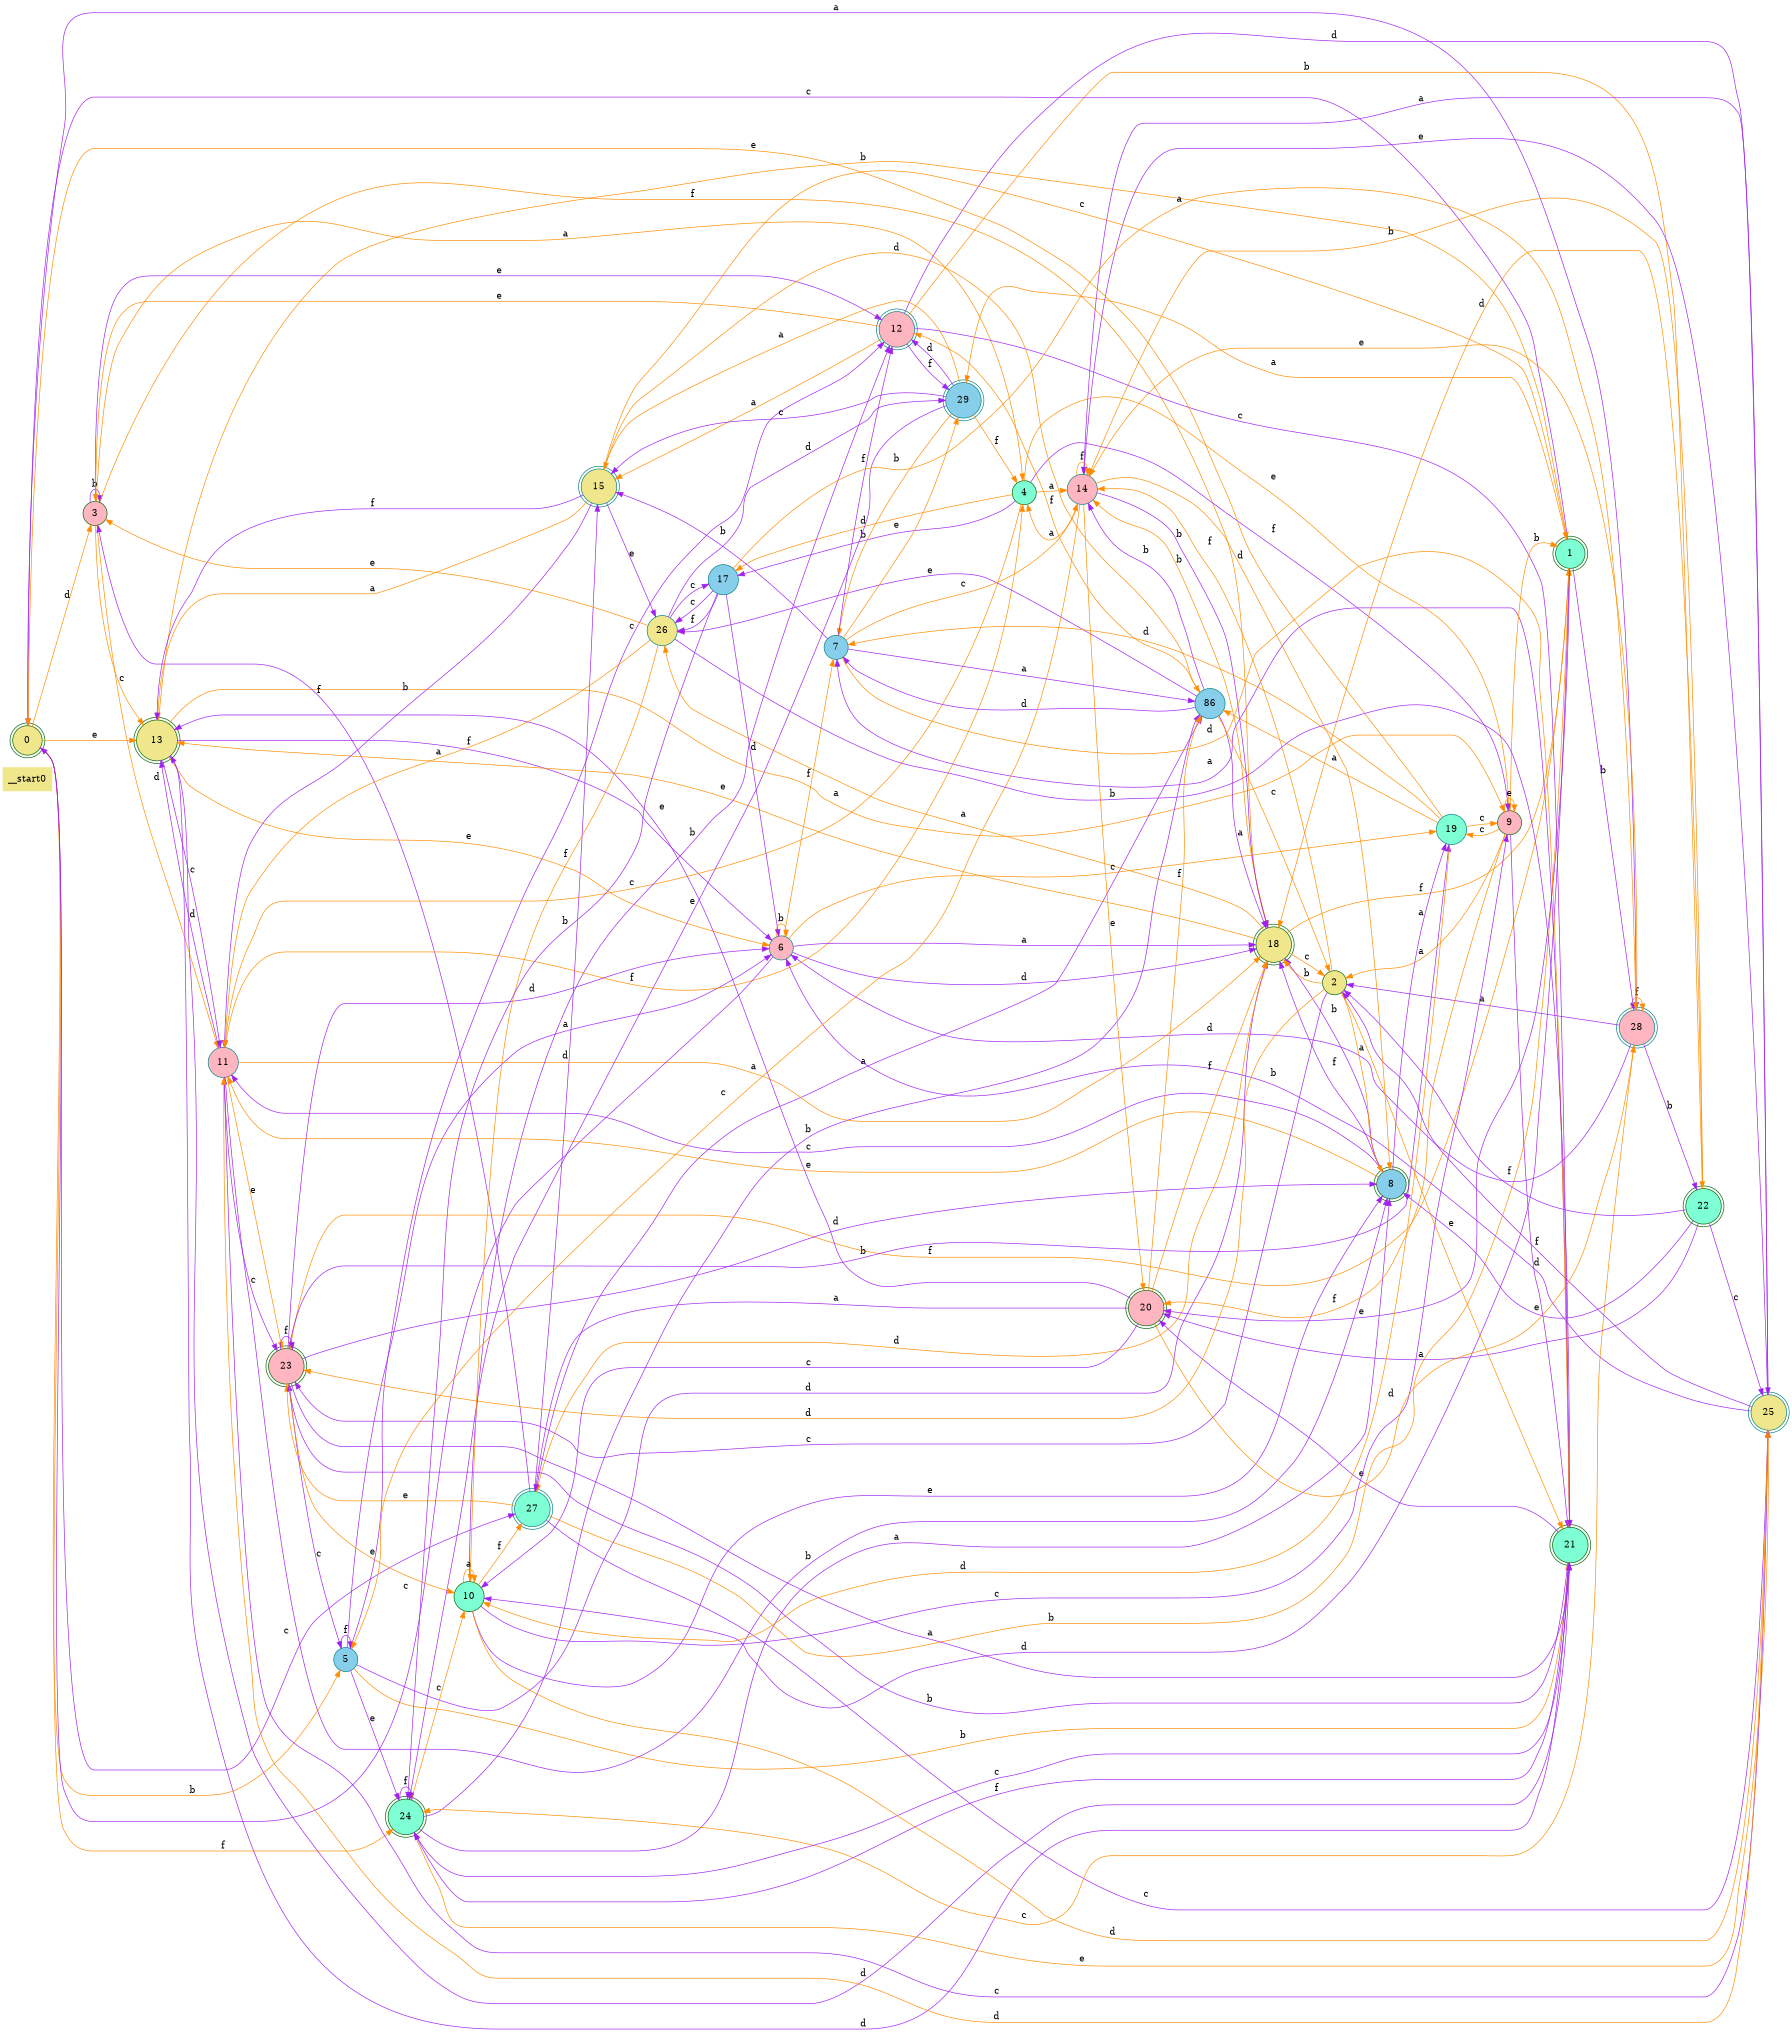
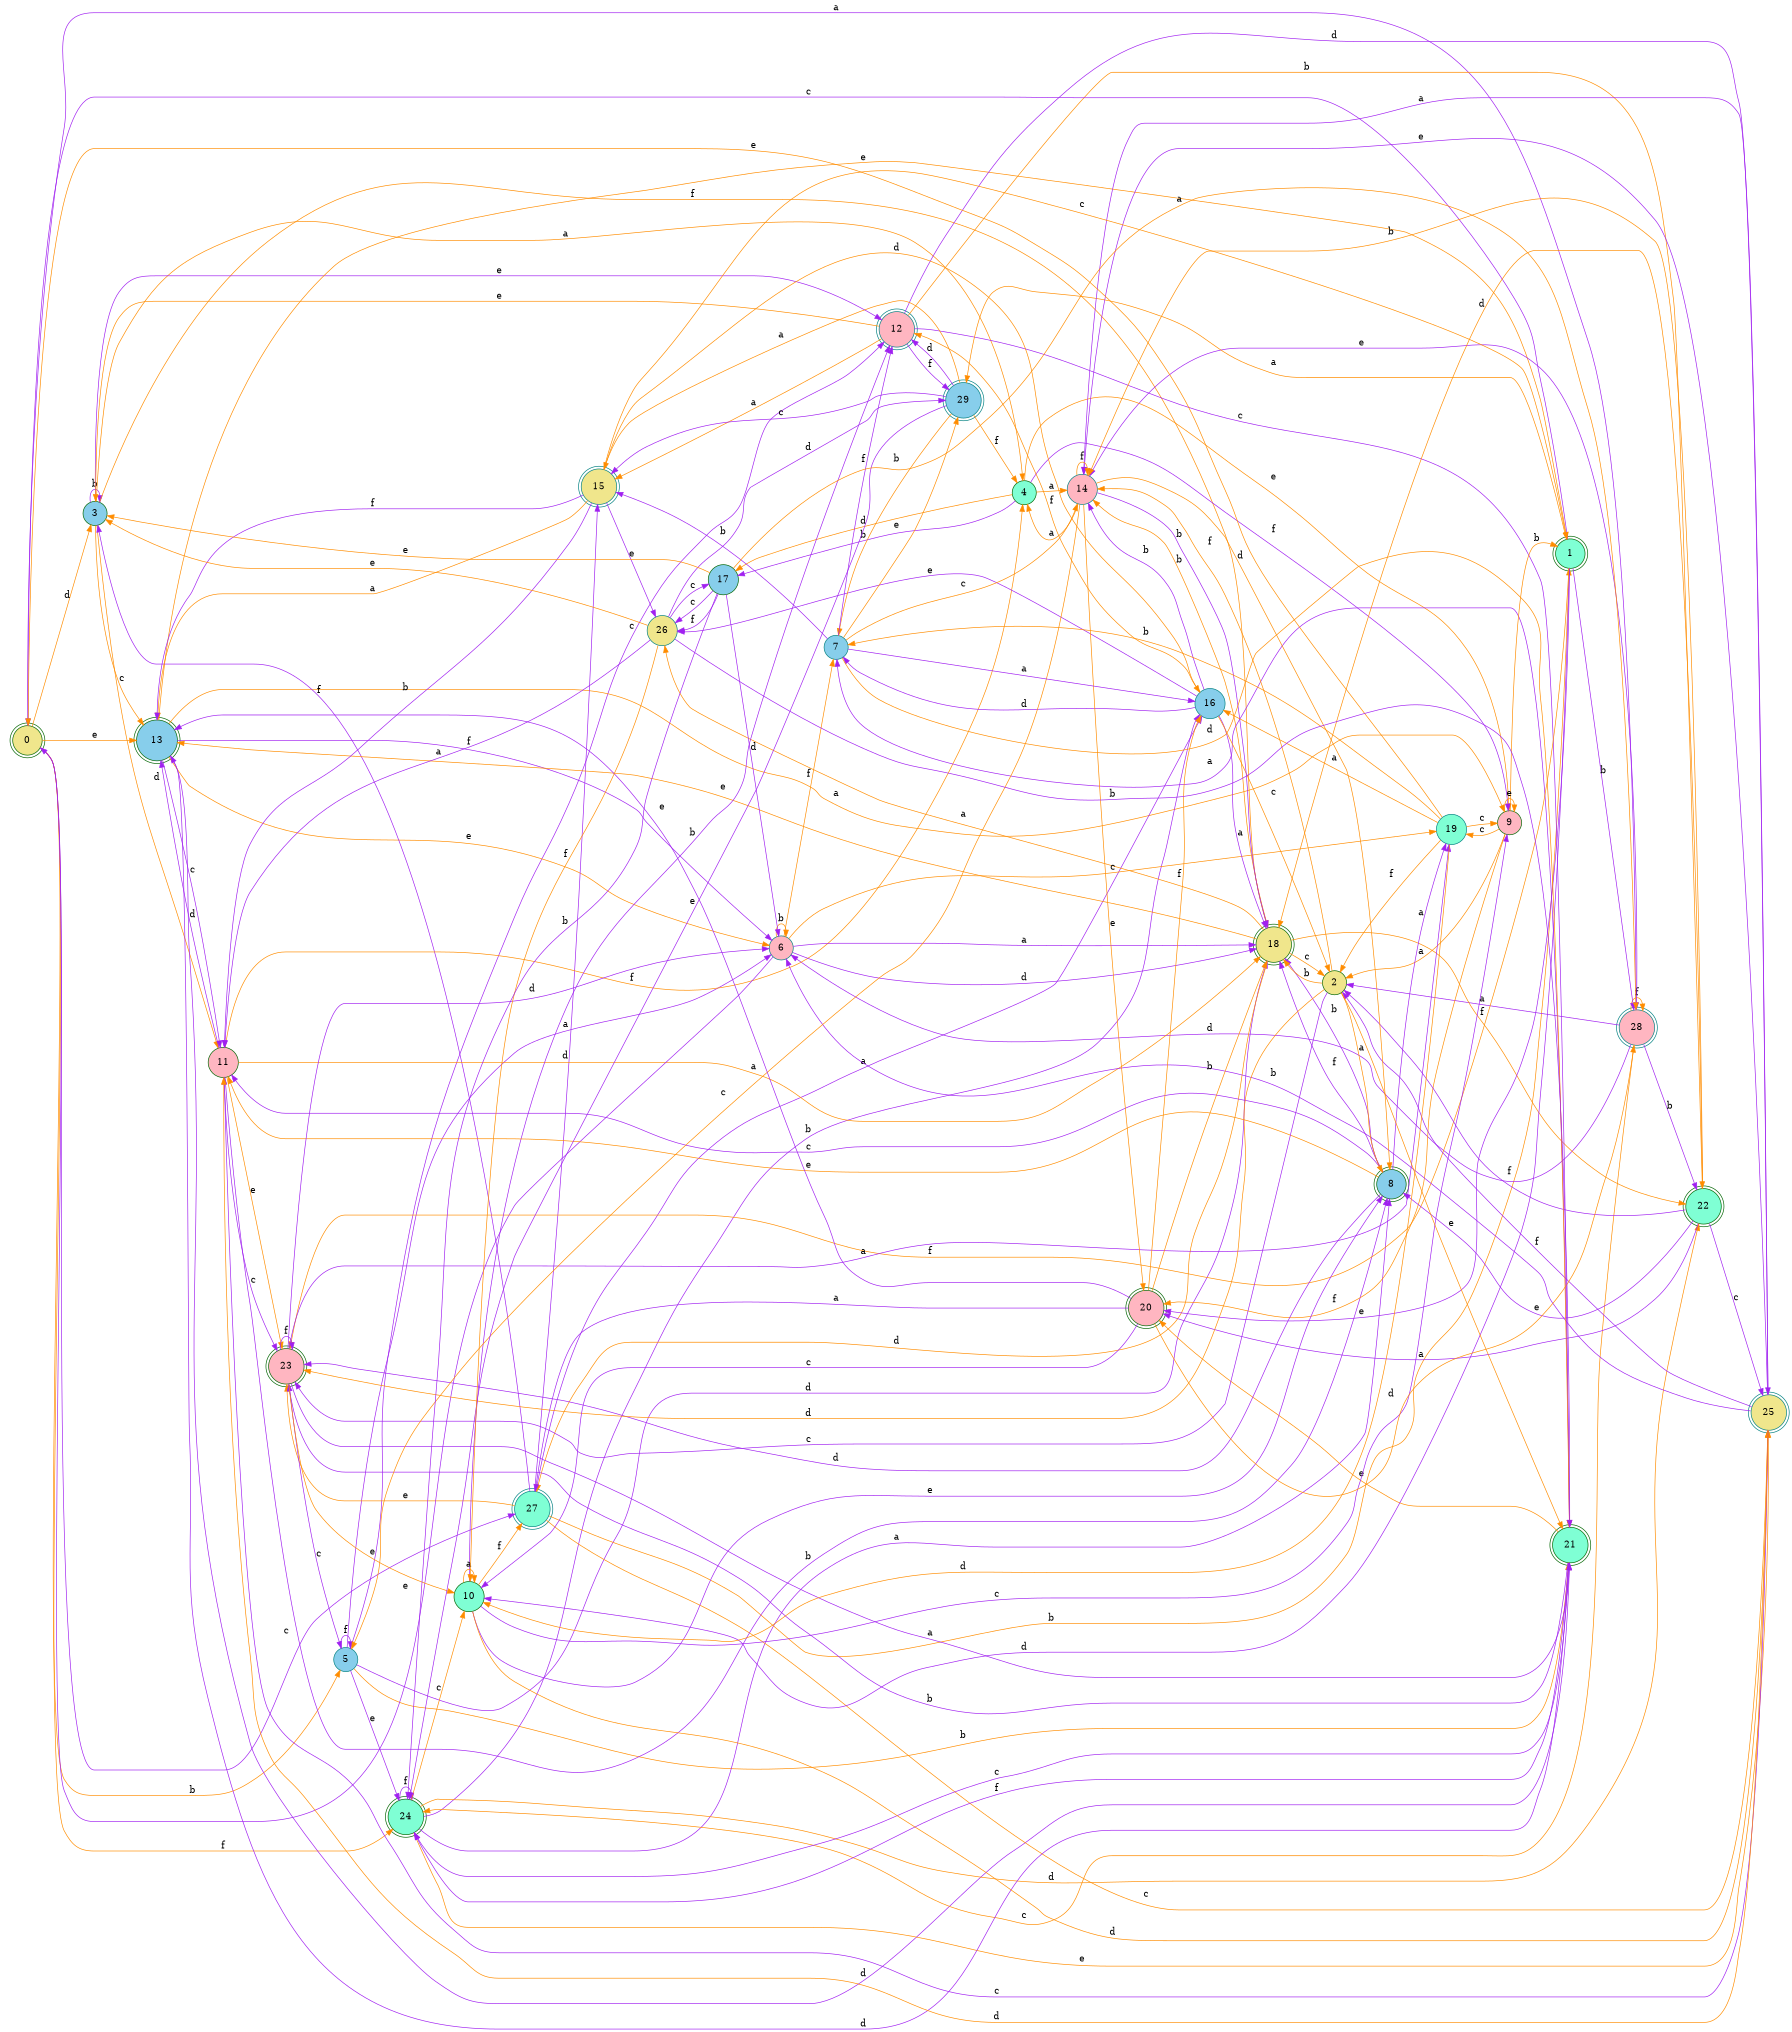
(864, 158) -> (864, 158)
(1578, 433) -> (1578, 433)
(95, 513) -> (95, 513)
none -> (412, 556)
(723, 580) -> (723, 580)
(1146, 632) -> (1146, 632)
(1210, 704) -> (1210, 704)
(157, 740) -> (157, 740)
(385, 778) -> (385, 778)
(27, 779) -> none
(1525, 835) -> (1495, 1041)
(673, 880) -> none
none -> (1388, 900)
(223, 1062) -> (223, 1062)
(1210, 1067) -> (1210, 1067)
(1525, 1162) -> none
(804, 1240) -> (916, 1471)
(864, 1252) -> (864, 1252)
(1345, 1469) -> (1345, 1469)
(406, 1586) -> (406, 1586)
none -> (1316, 1881)
(1309, 1910) -> (1309, 1910)
